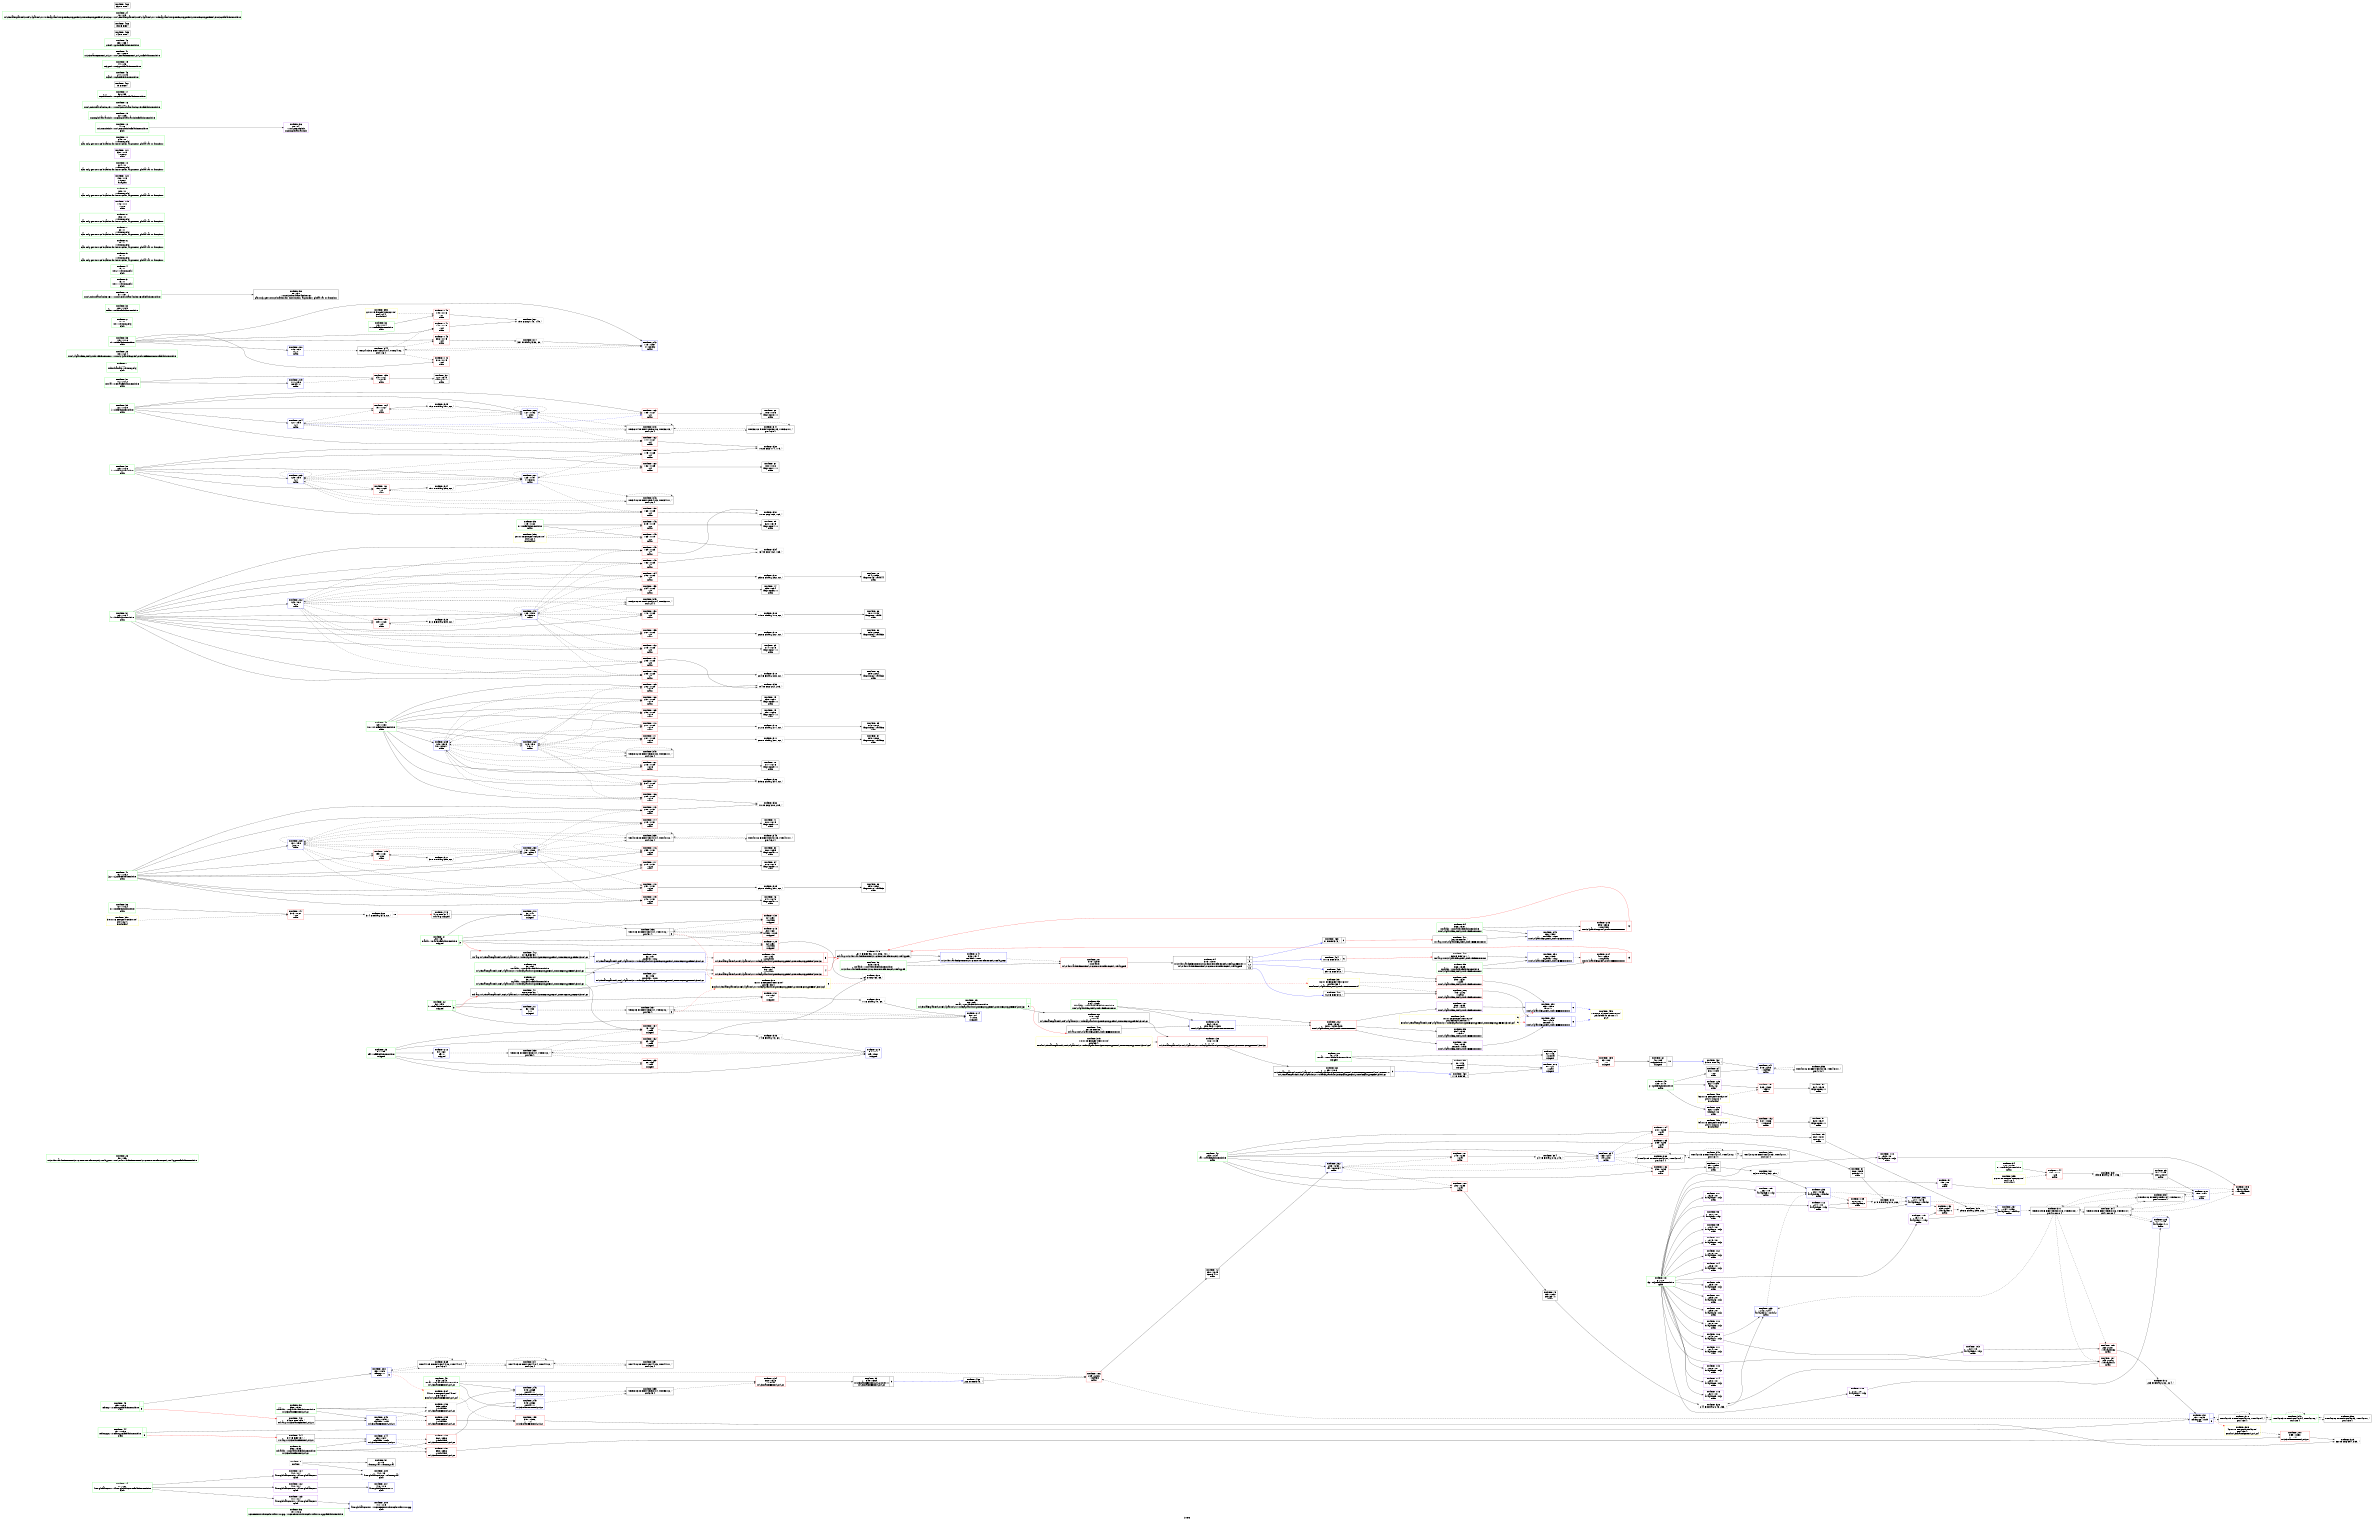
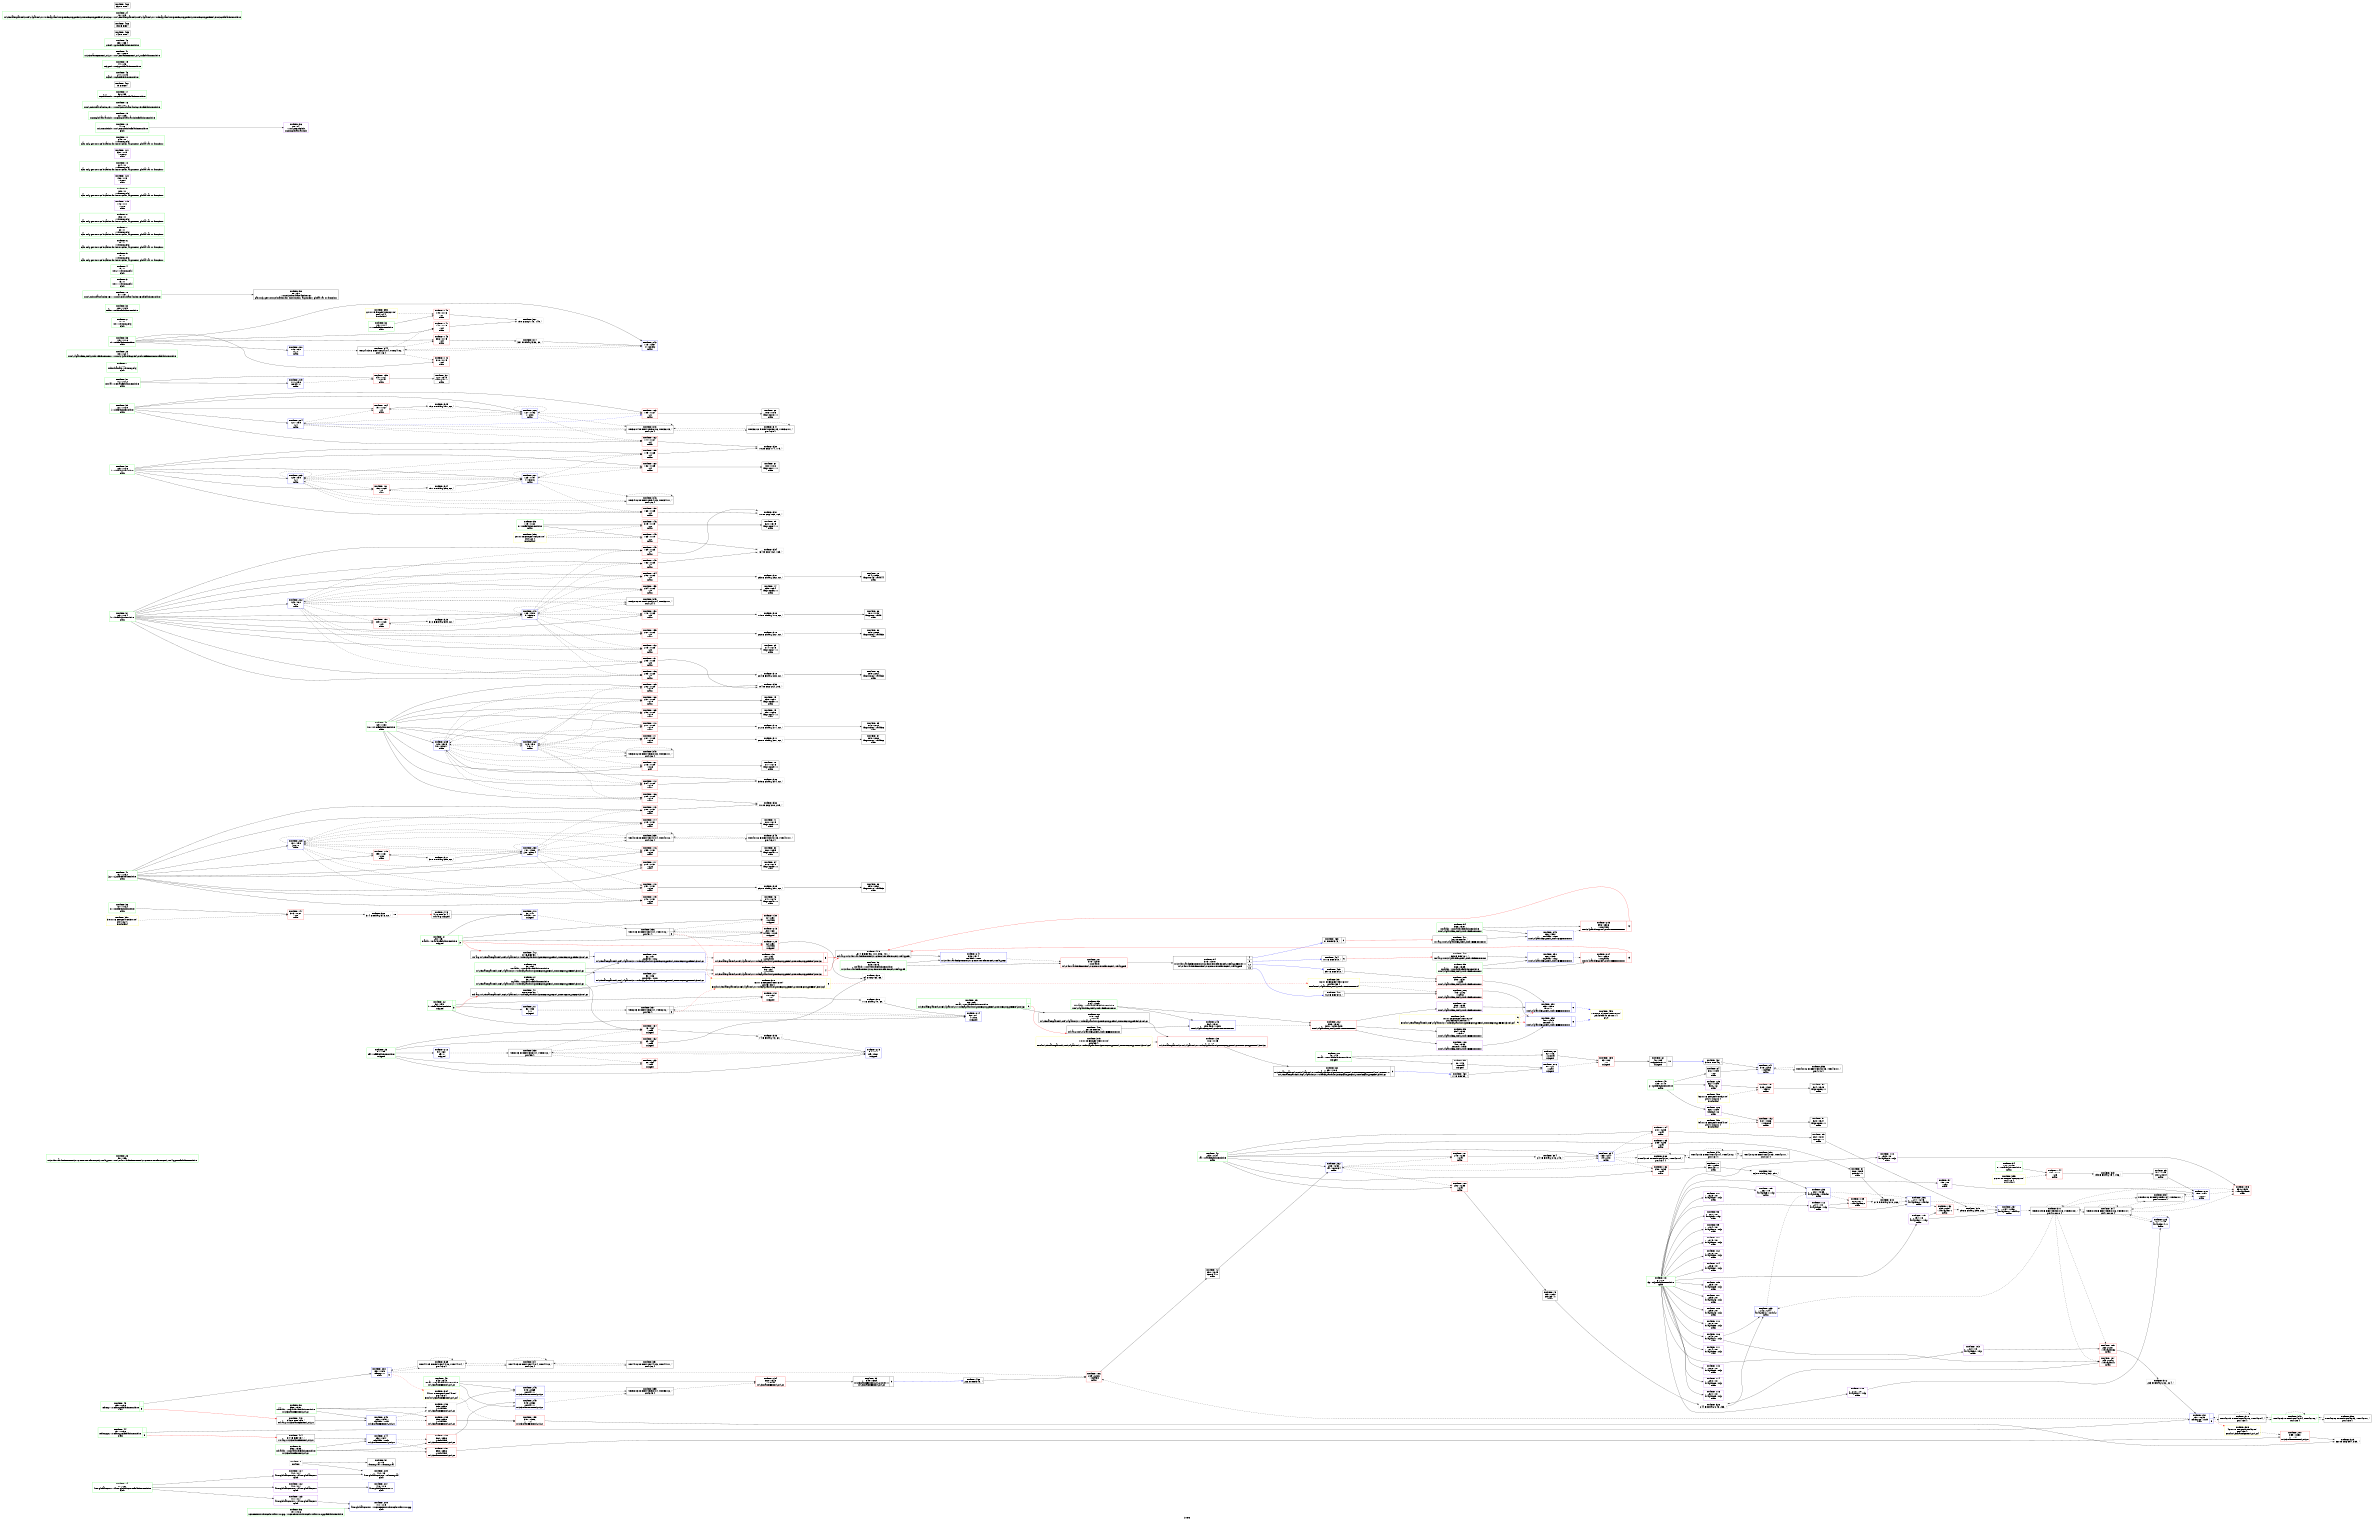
(122, 183) -> (122, 183)
(650, 769) -> (650, 769)
(612, 945) -> (612, 945)
